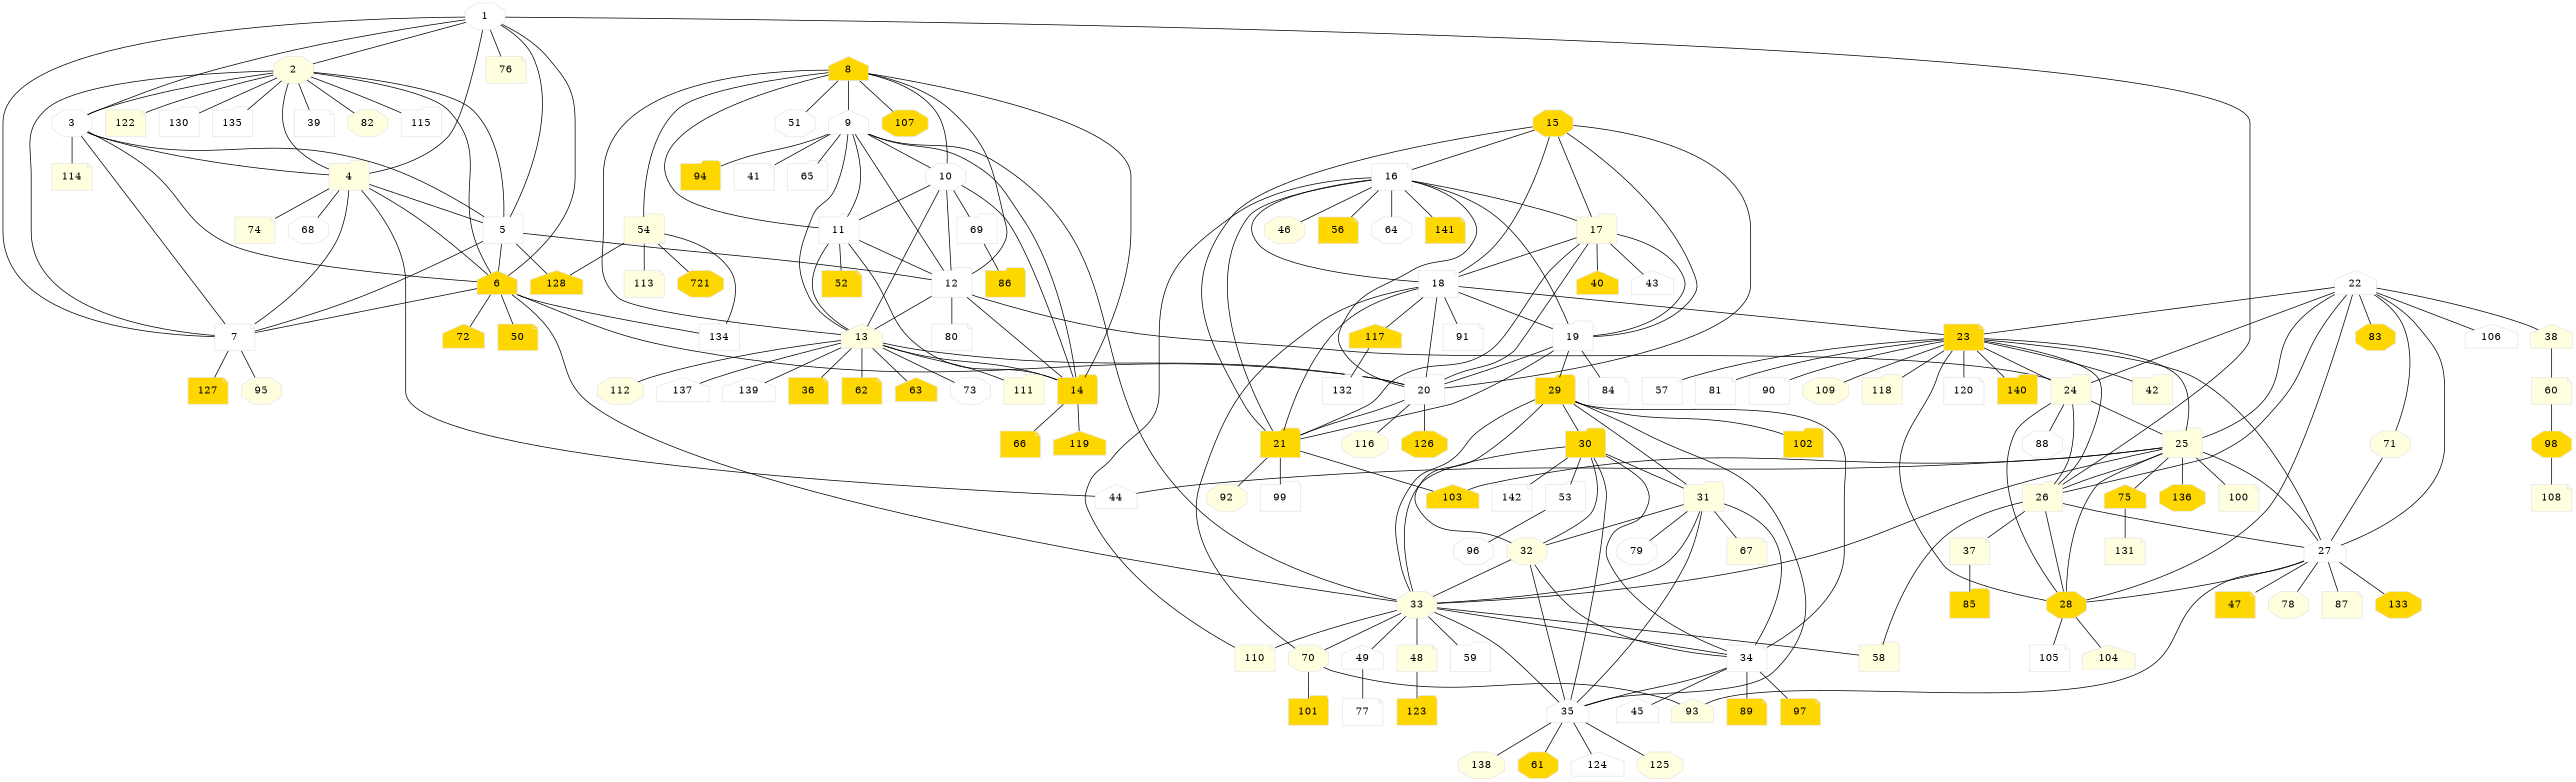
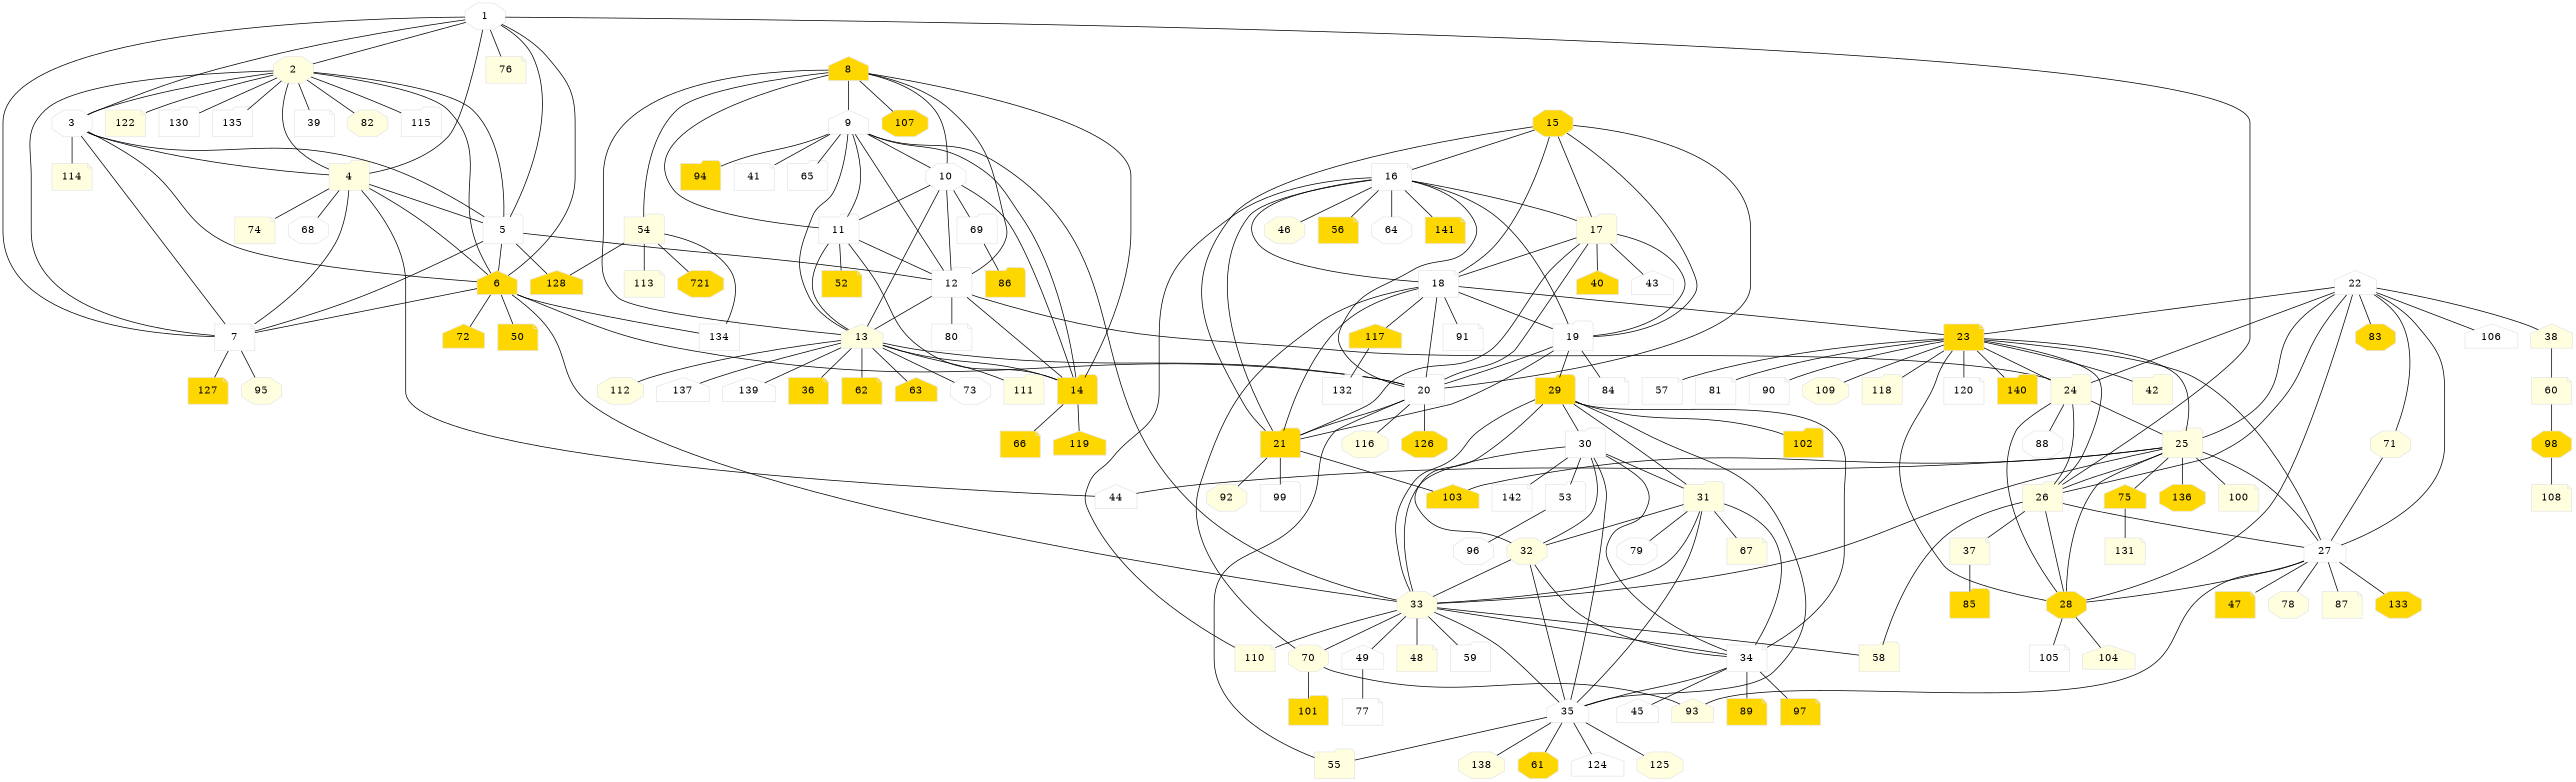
(795, 123) -> none
(1586, 444) -> (1586, 444)
(1417, 712) -> none
none -> (1335, 765)
